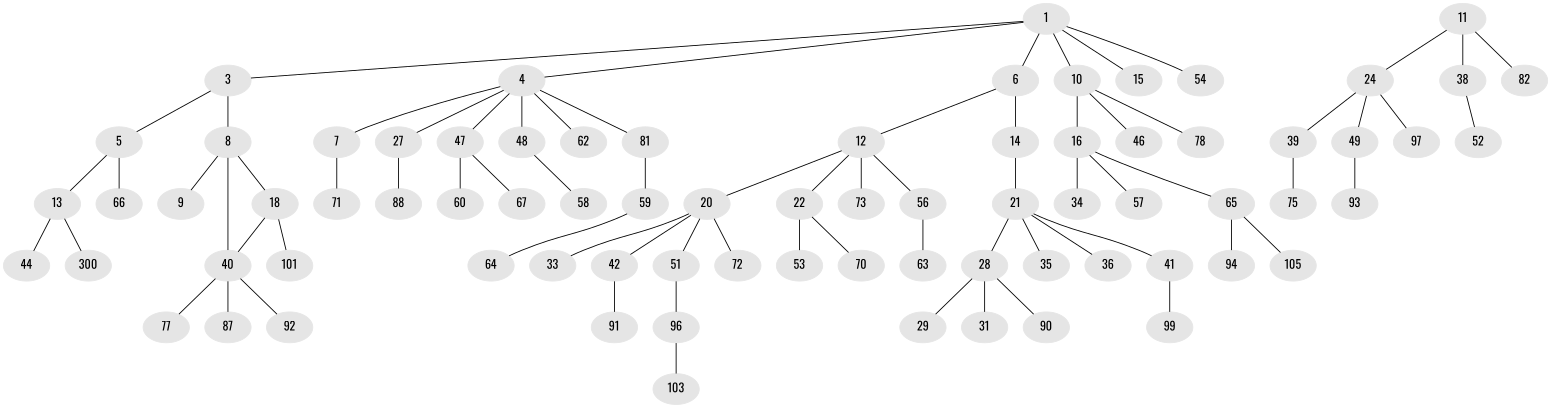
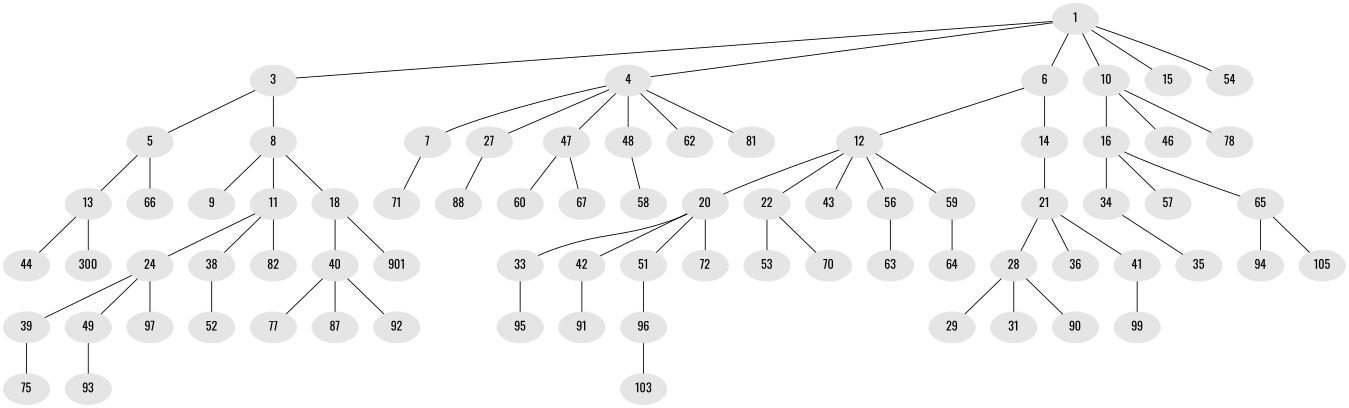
(645, 173) -> (906, 173)
(228, 204) -> (273, 173)
(861, 204) -> (829, 204)
(1031, 235) -> (1153, 235)
(290, 266) -> (397, 266)
none -> (520, 327)
